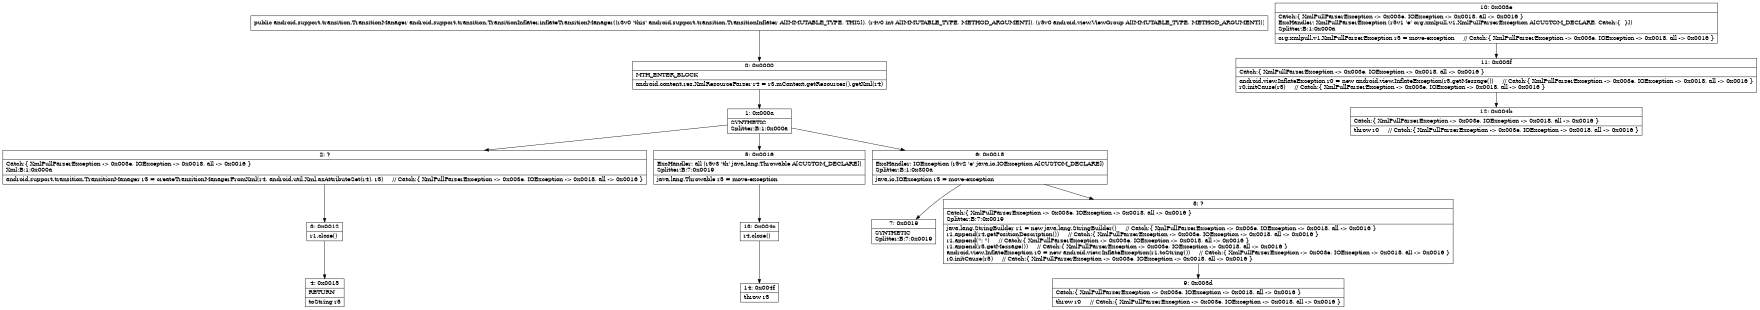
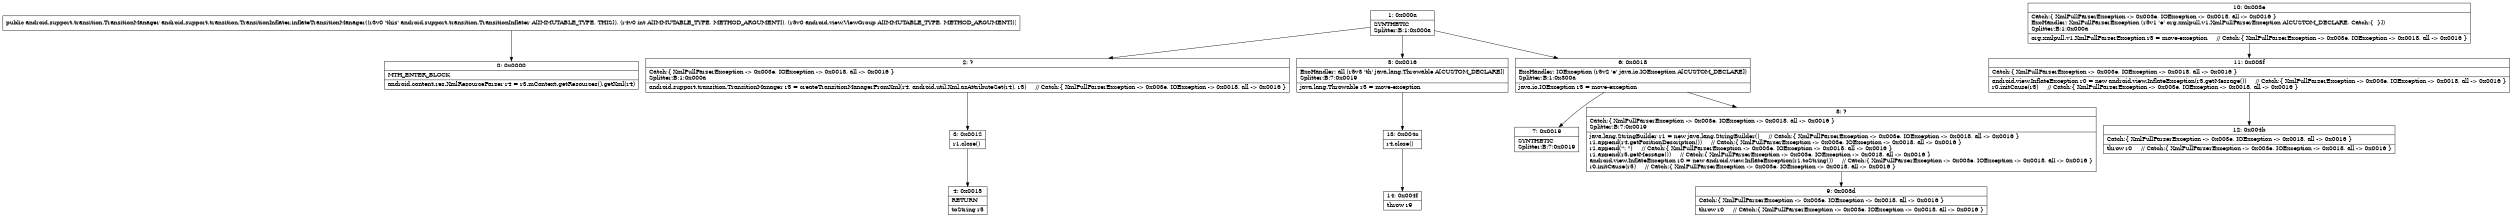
(759, 97) -> none
(29, 170) -> (678, 78)
(757, 297) -> (1400, 205)
